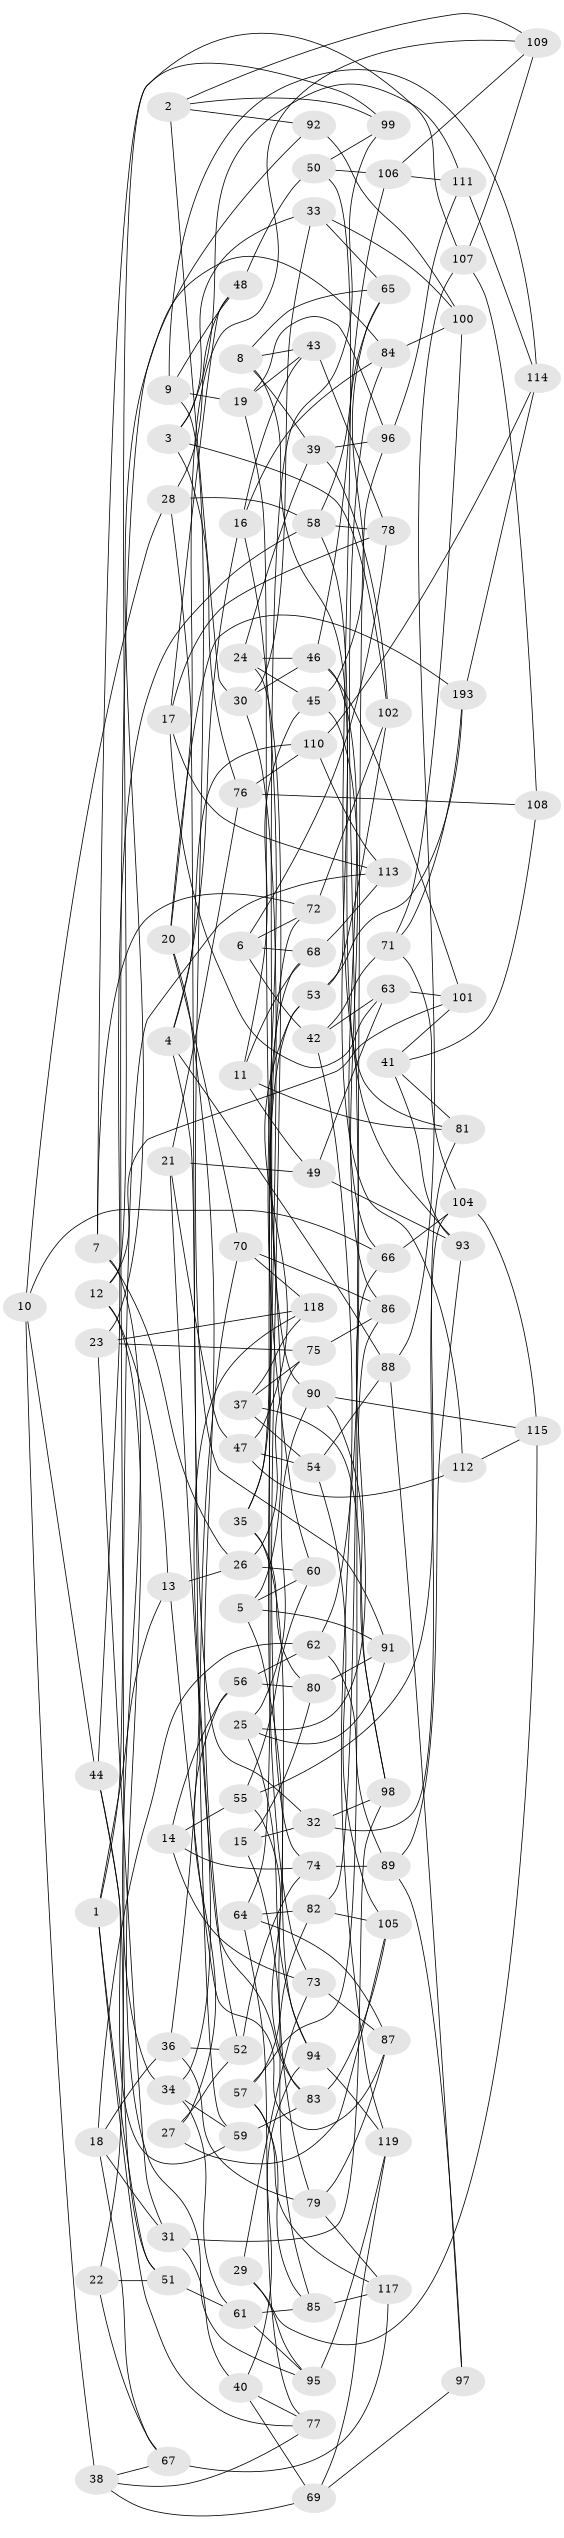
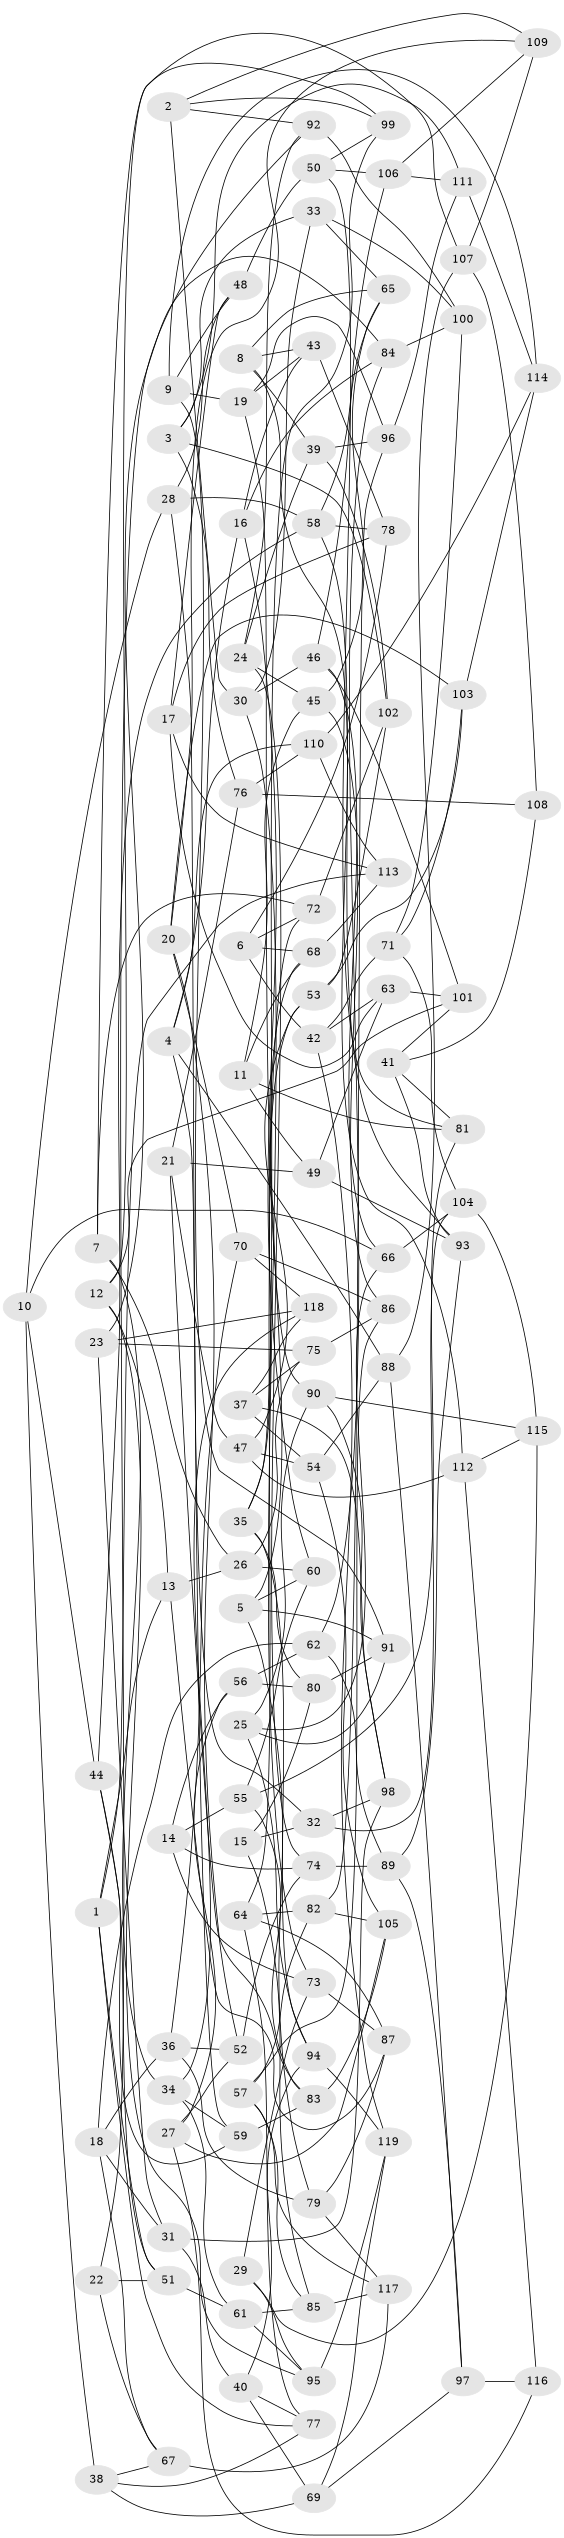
(278, 658) -> (267, 414)
(463, 695) -> (463, 695)
none -> (538, 2381)
